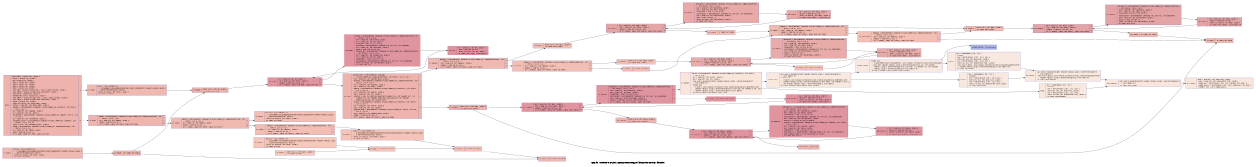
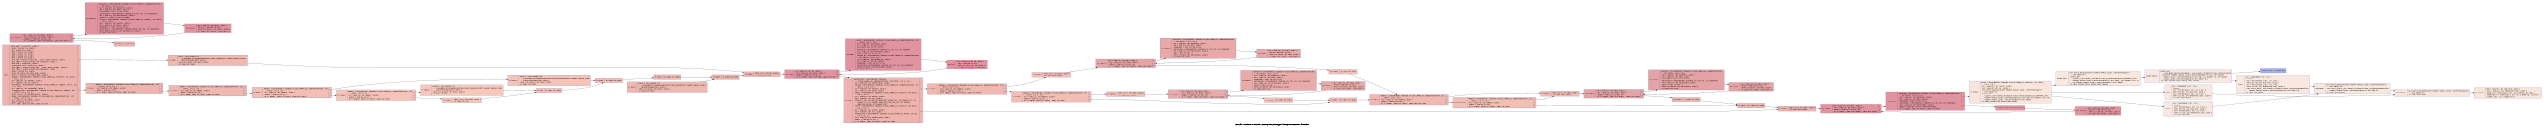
(851, 64) -> (1310, 100)
(904, 80) -> (2107, 101)
none -> (376, 95)
(295, 117) -> none
(636, 120) -> none
(864, 153) -> (1771, 107)
(339, 159) -> (696, 77)
